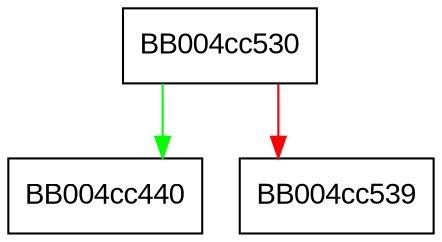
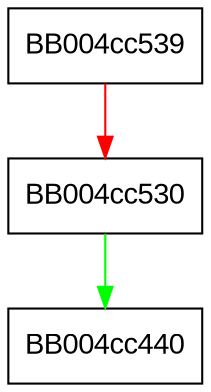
(278, 110) -> (105, 110)
